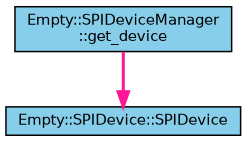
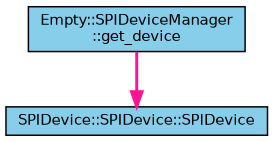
(123, 121) -> (137, 121)
